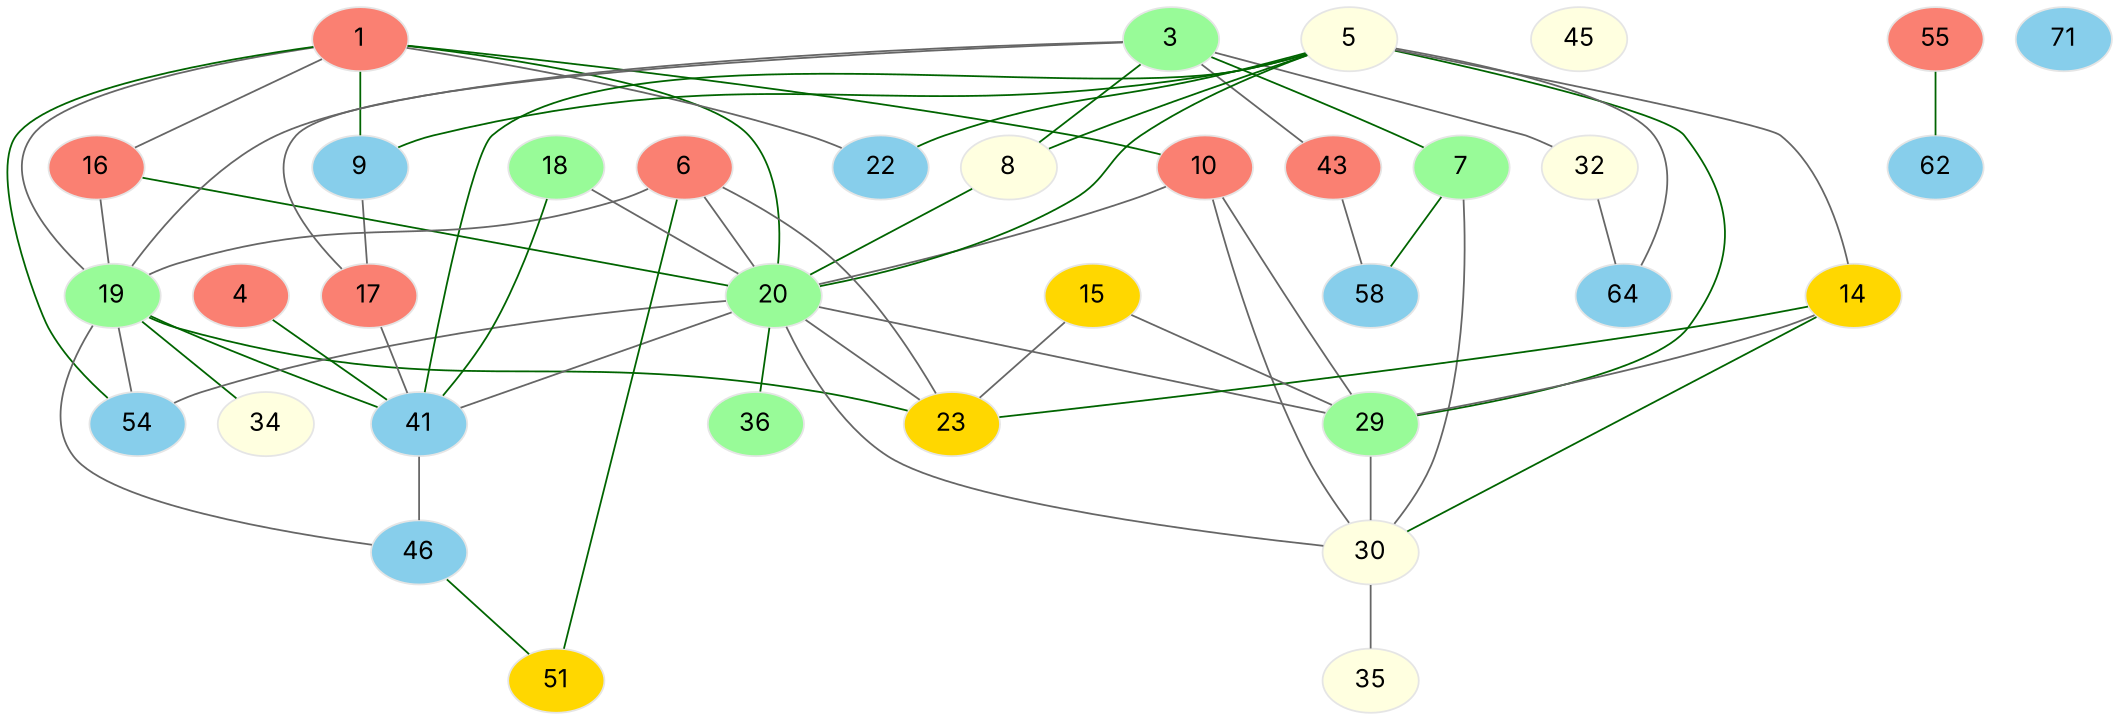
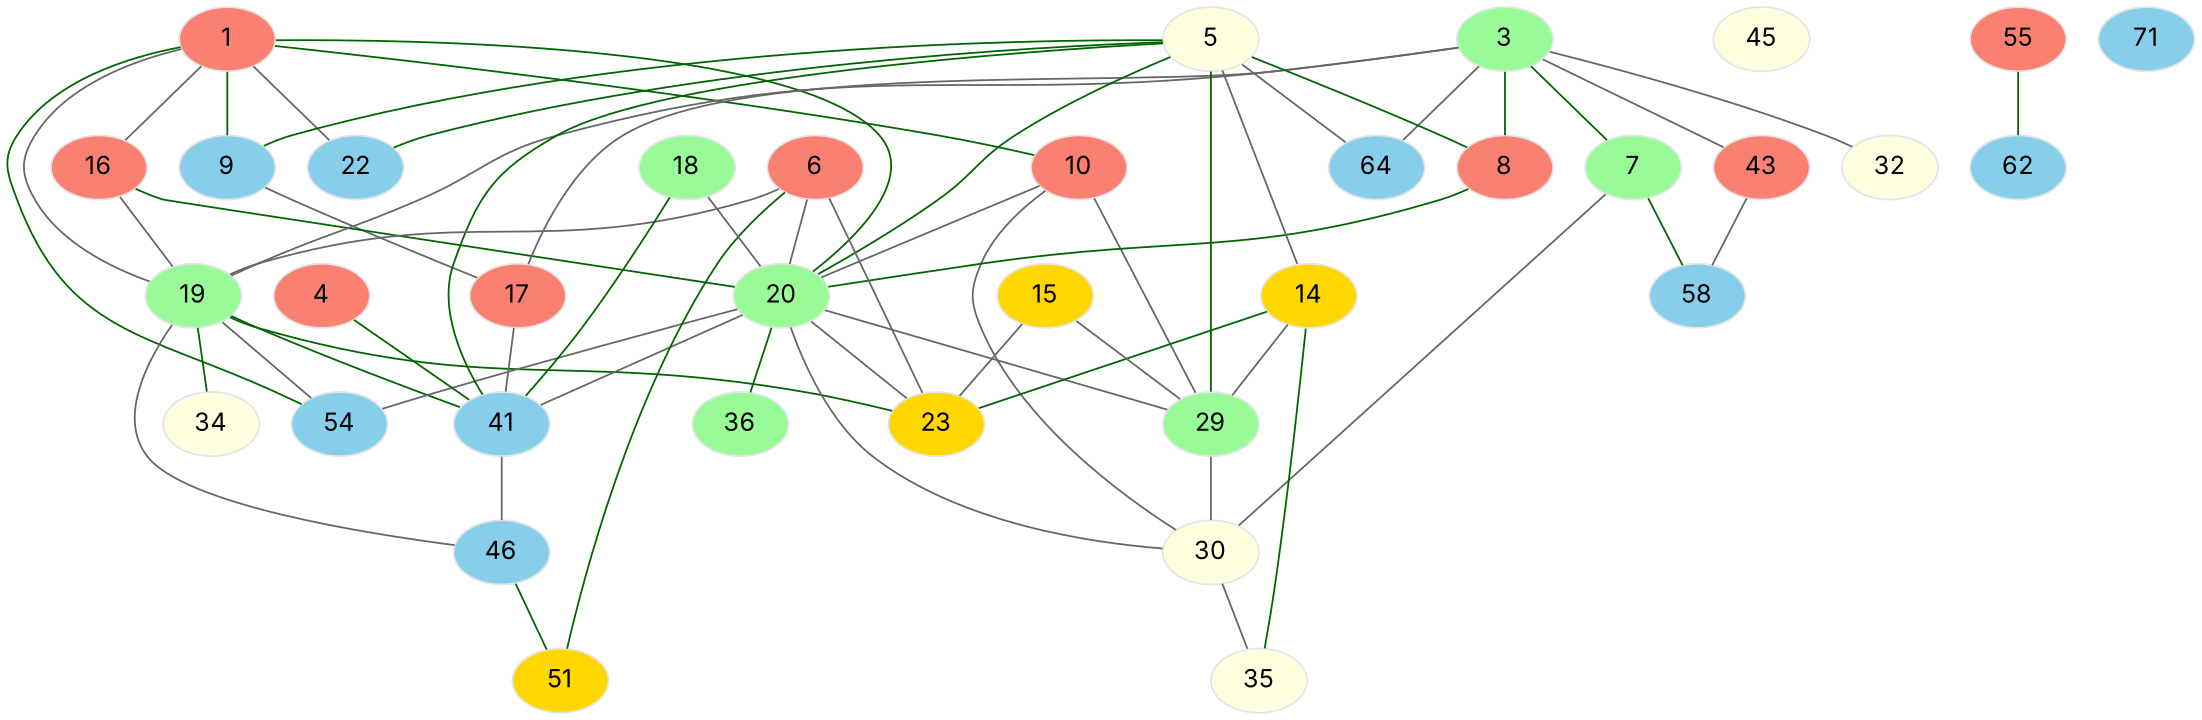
(1009, 168) -> (1505, 168)
(1607, 232) -> (1441, 103)
(1612, 424) -> (1287, 497)
